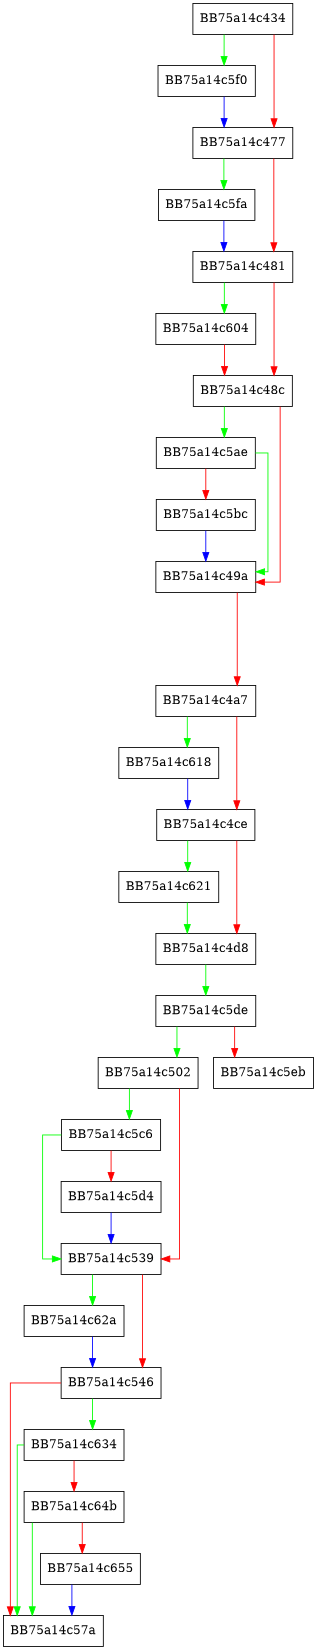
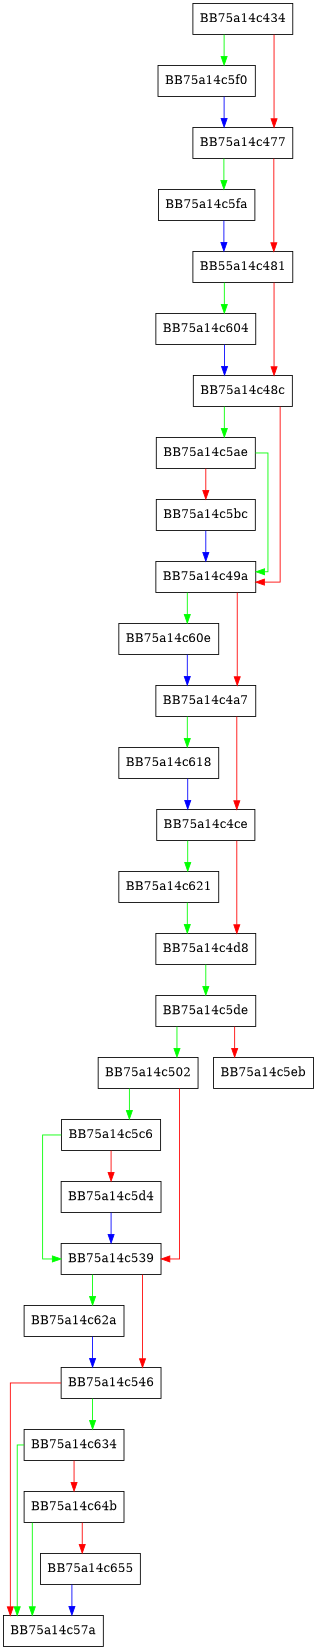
(243, 267) -> (243, 267)
(225, 356) -> (225, 356)
none -> (169, 639)
